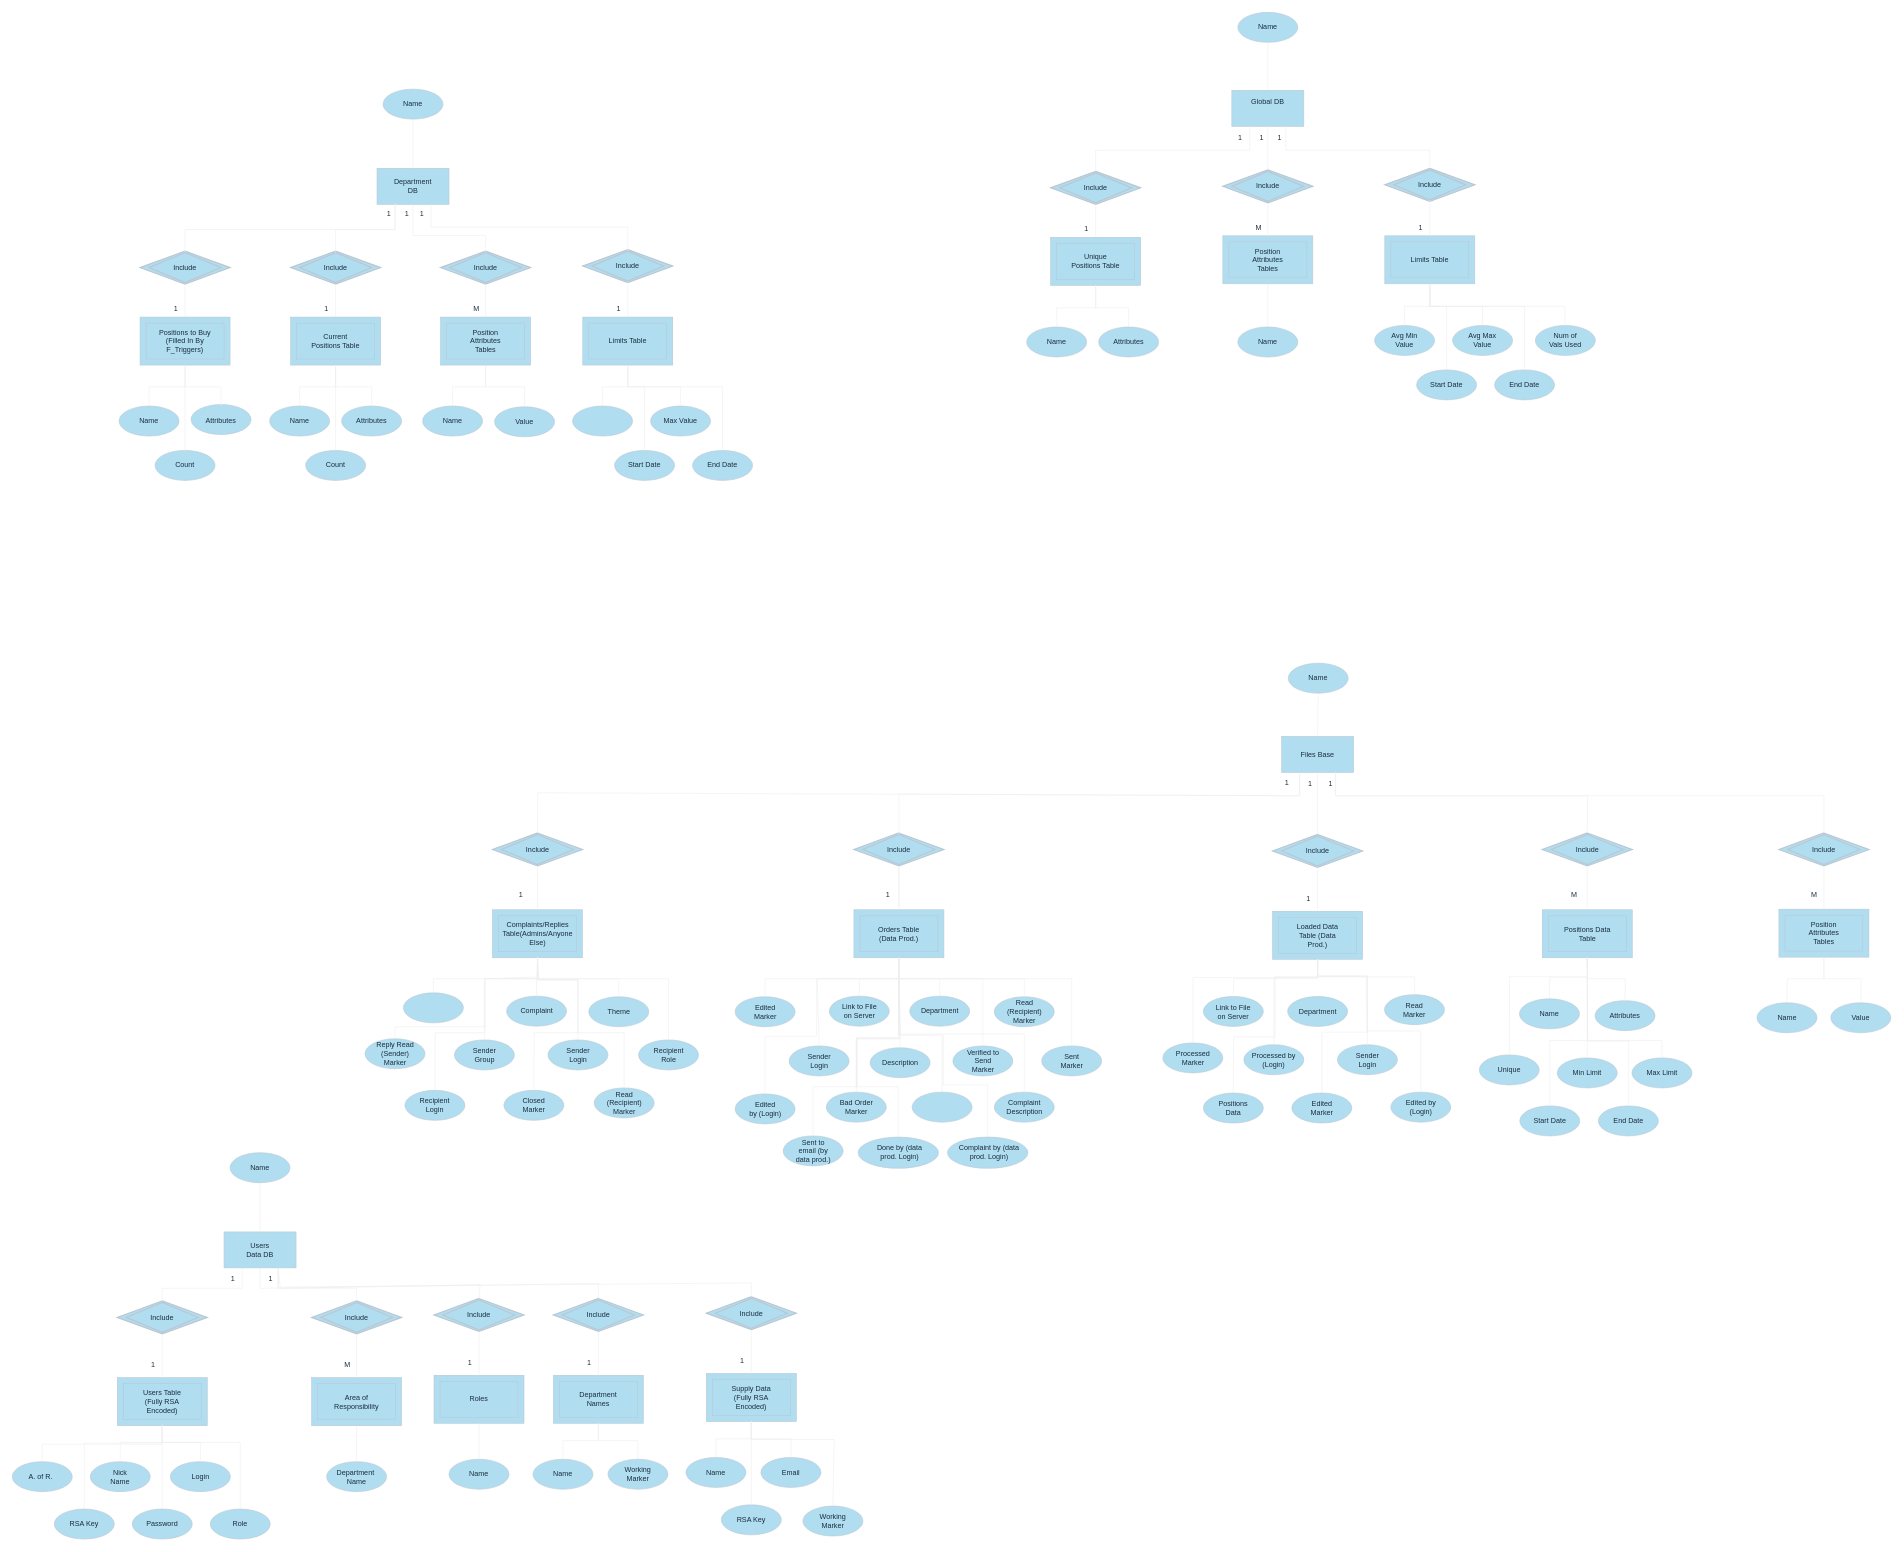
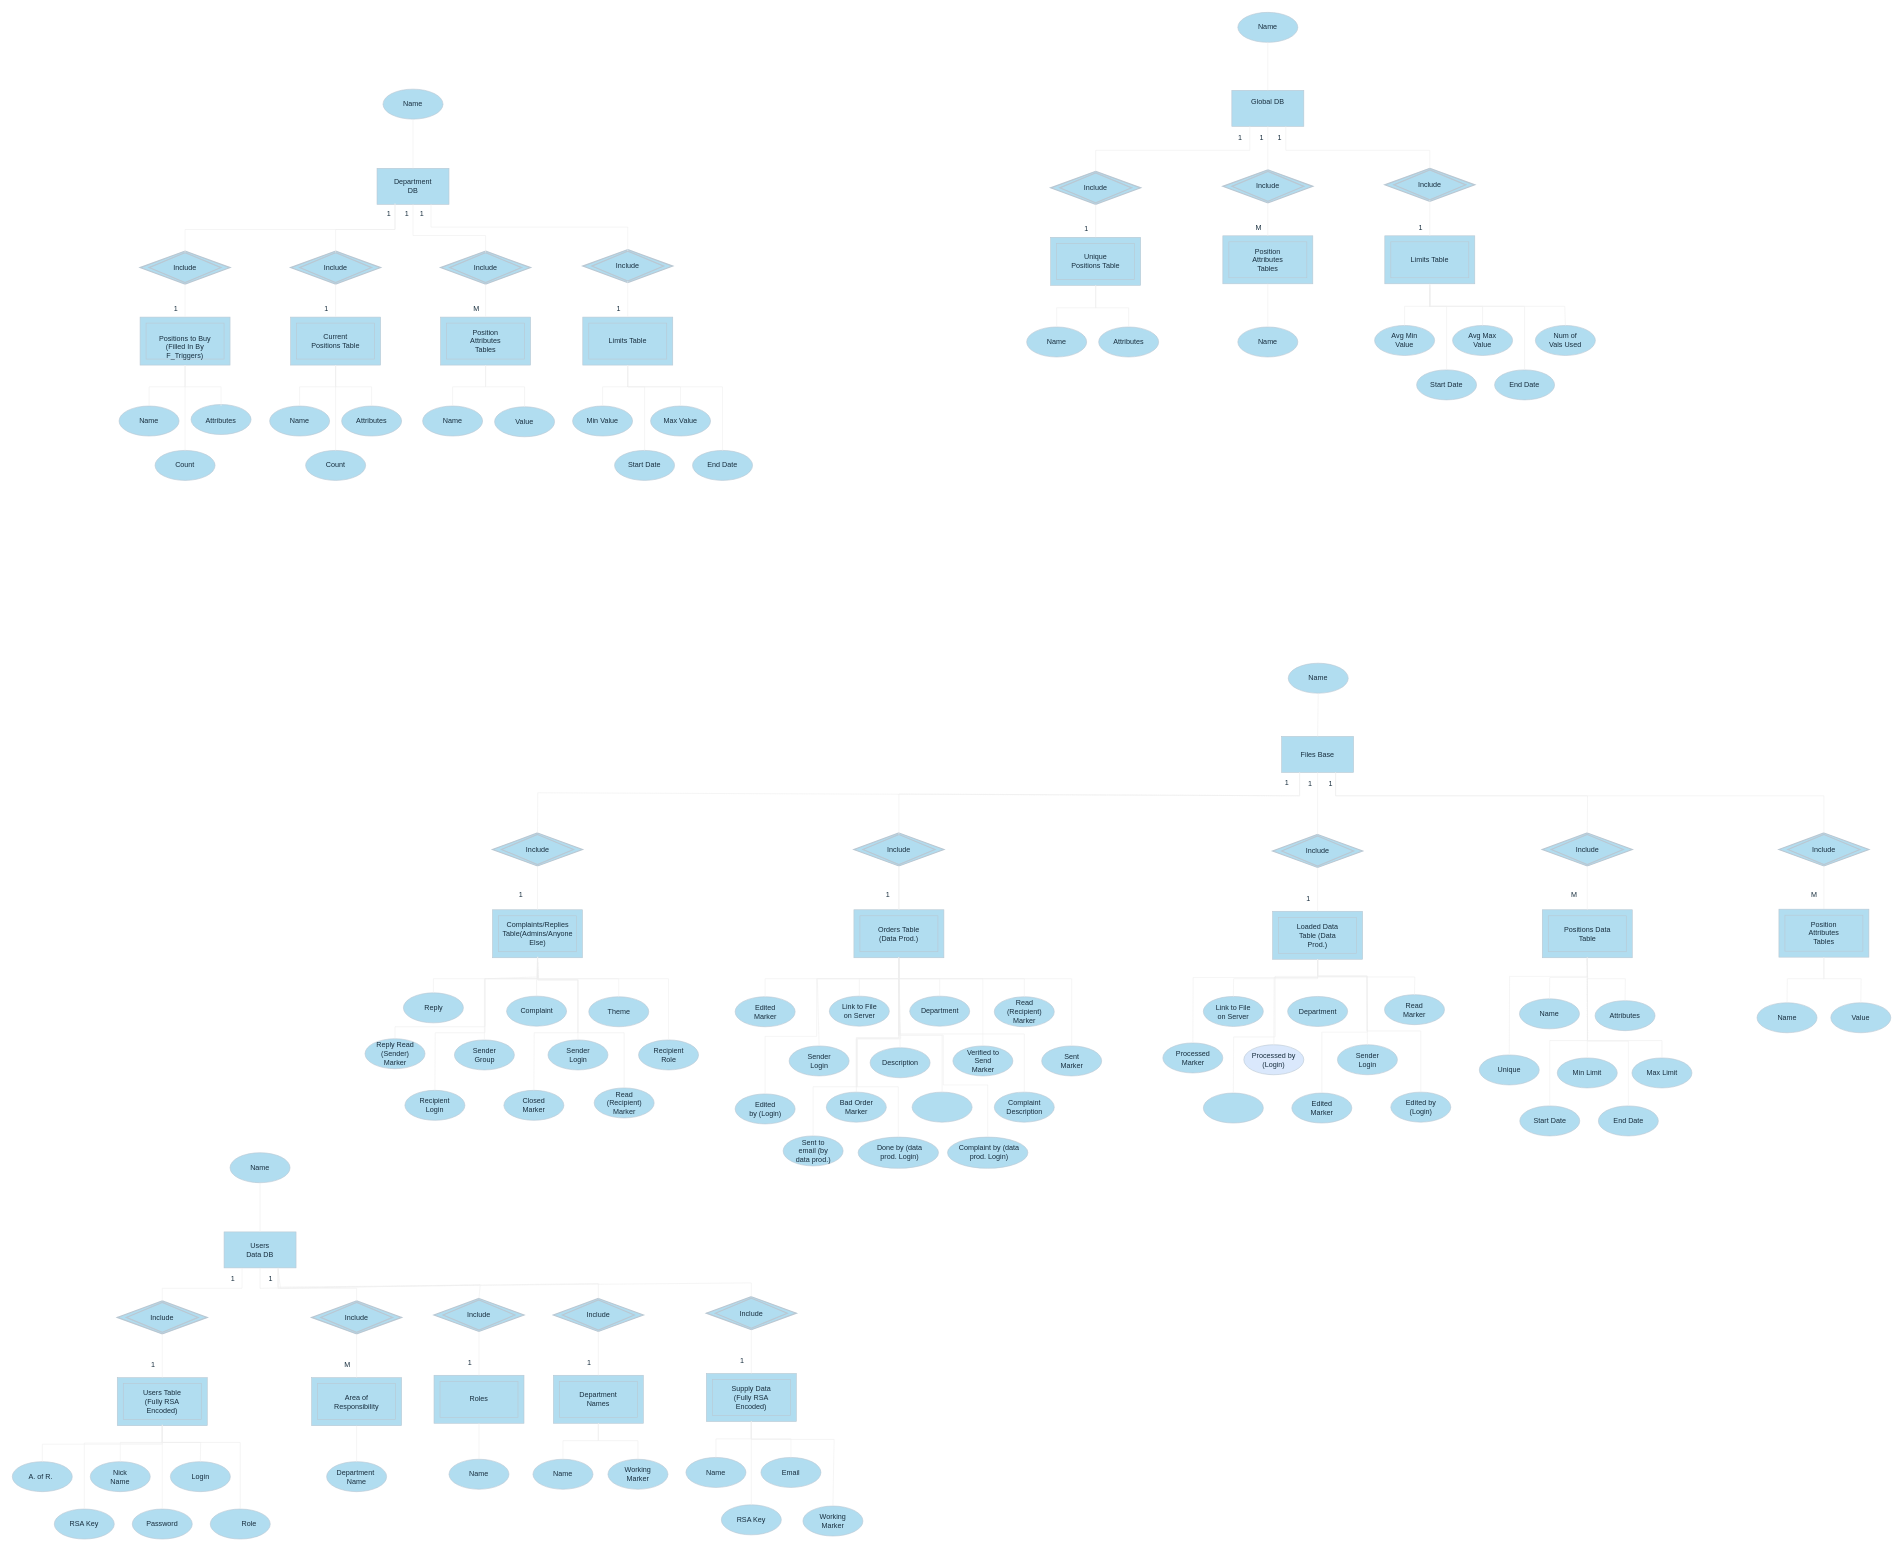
(185, 341) -> (185, 347)
none -> (603, 421)
none -> (434, 1008)
(1274, 1060) -> (1274, 1060)
(1234, 1108) -> none
(240, 1524) -> (249, 1524)
